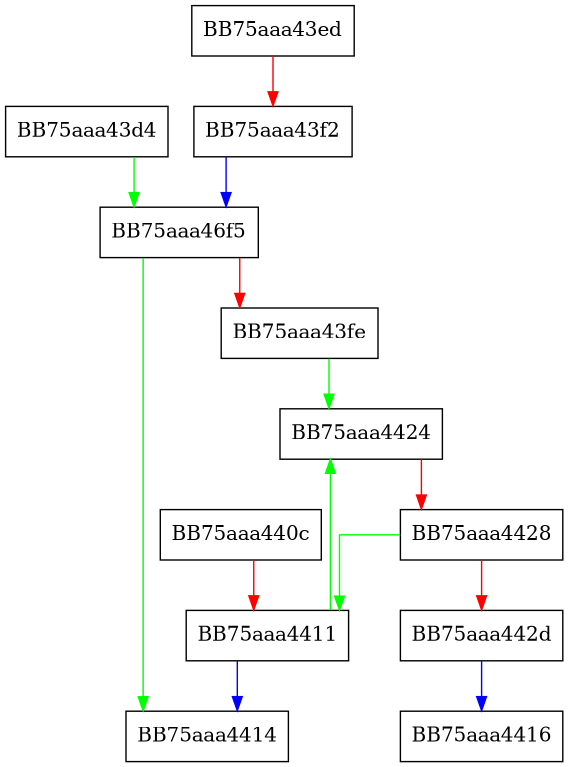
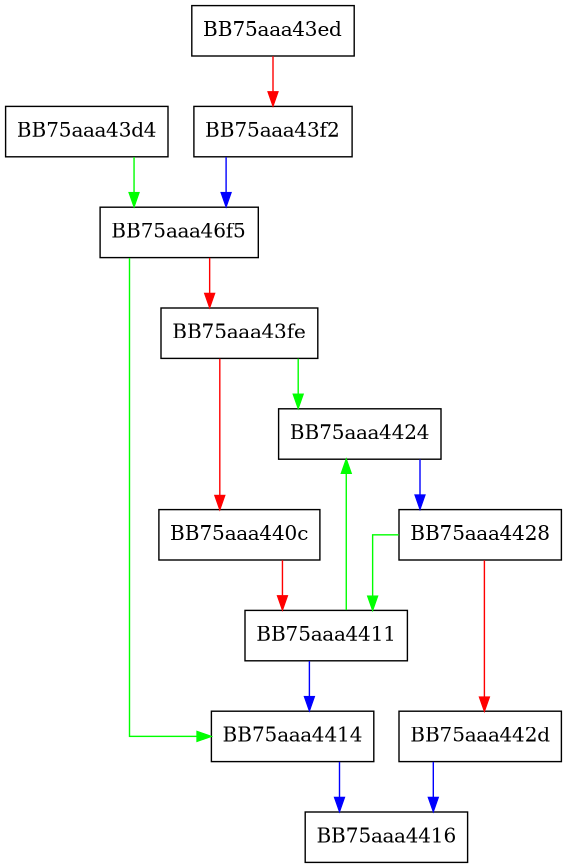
none -> (220, 427)
(421, 477) -> (420, 477)
none -> (340, 780)
